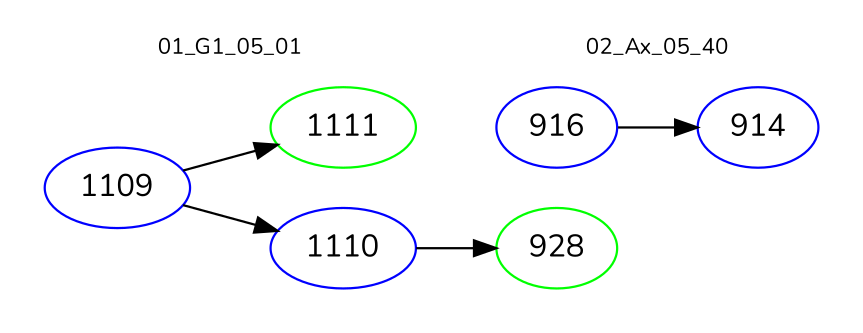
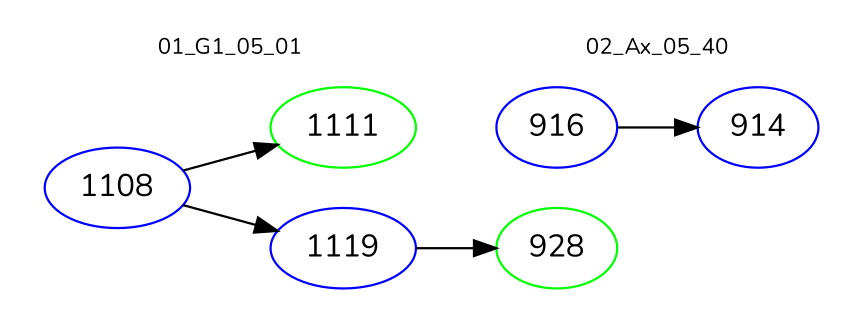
(117, 188) -> (117, 188)
(343, 248) -> (343, 248)
